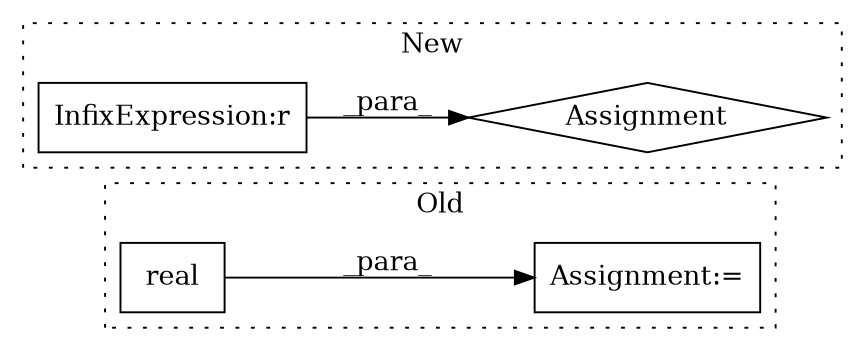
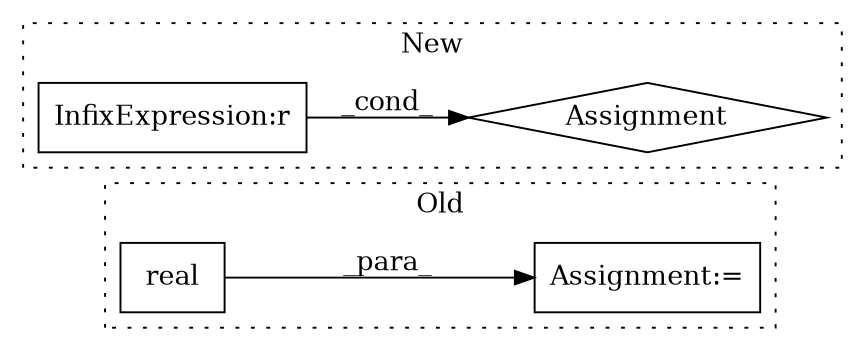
(387, 103) -> (387, 103)
